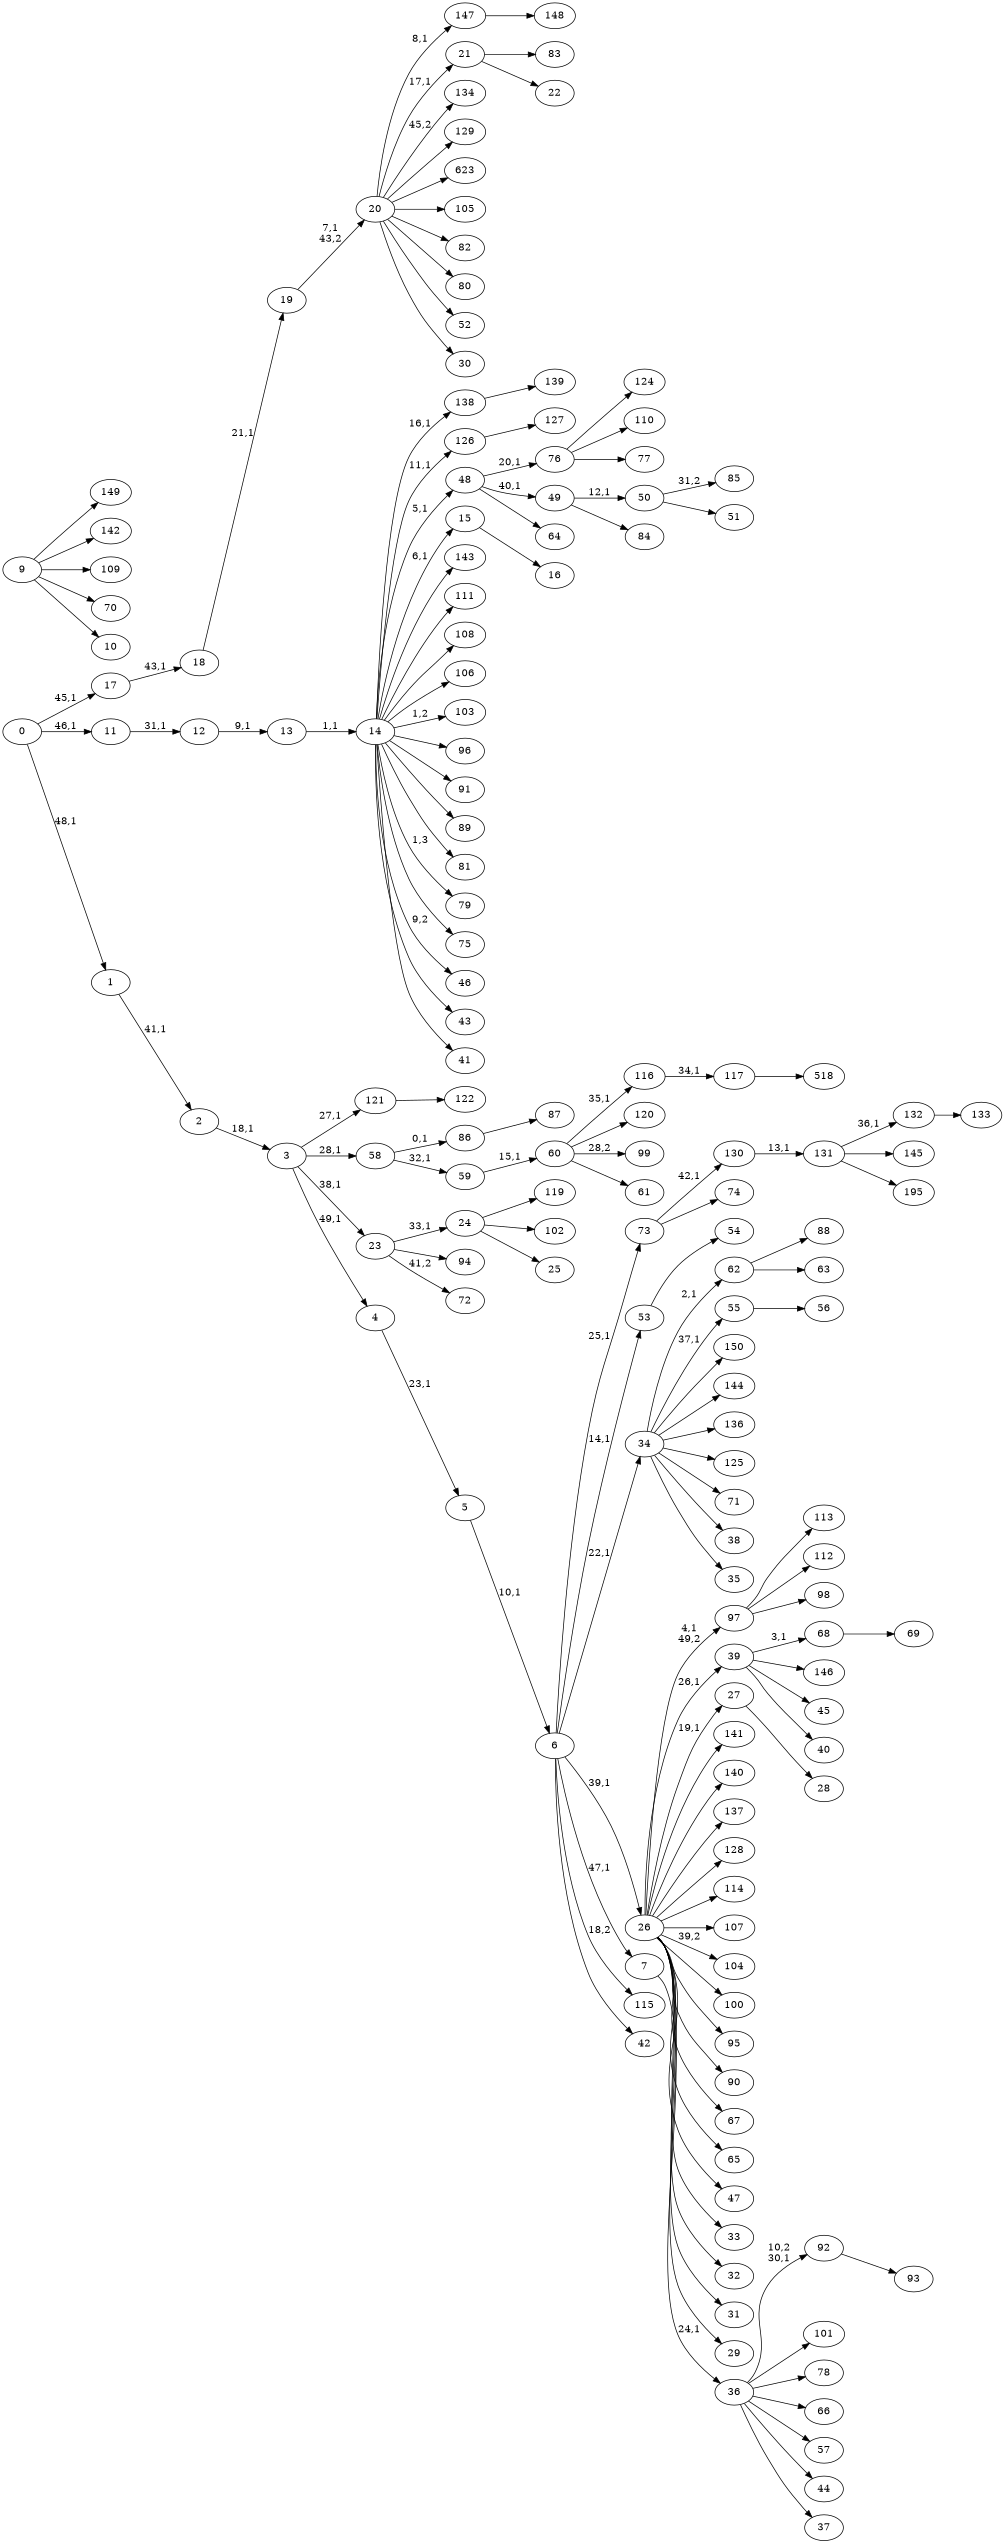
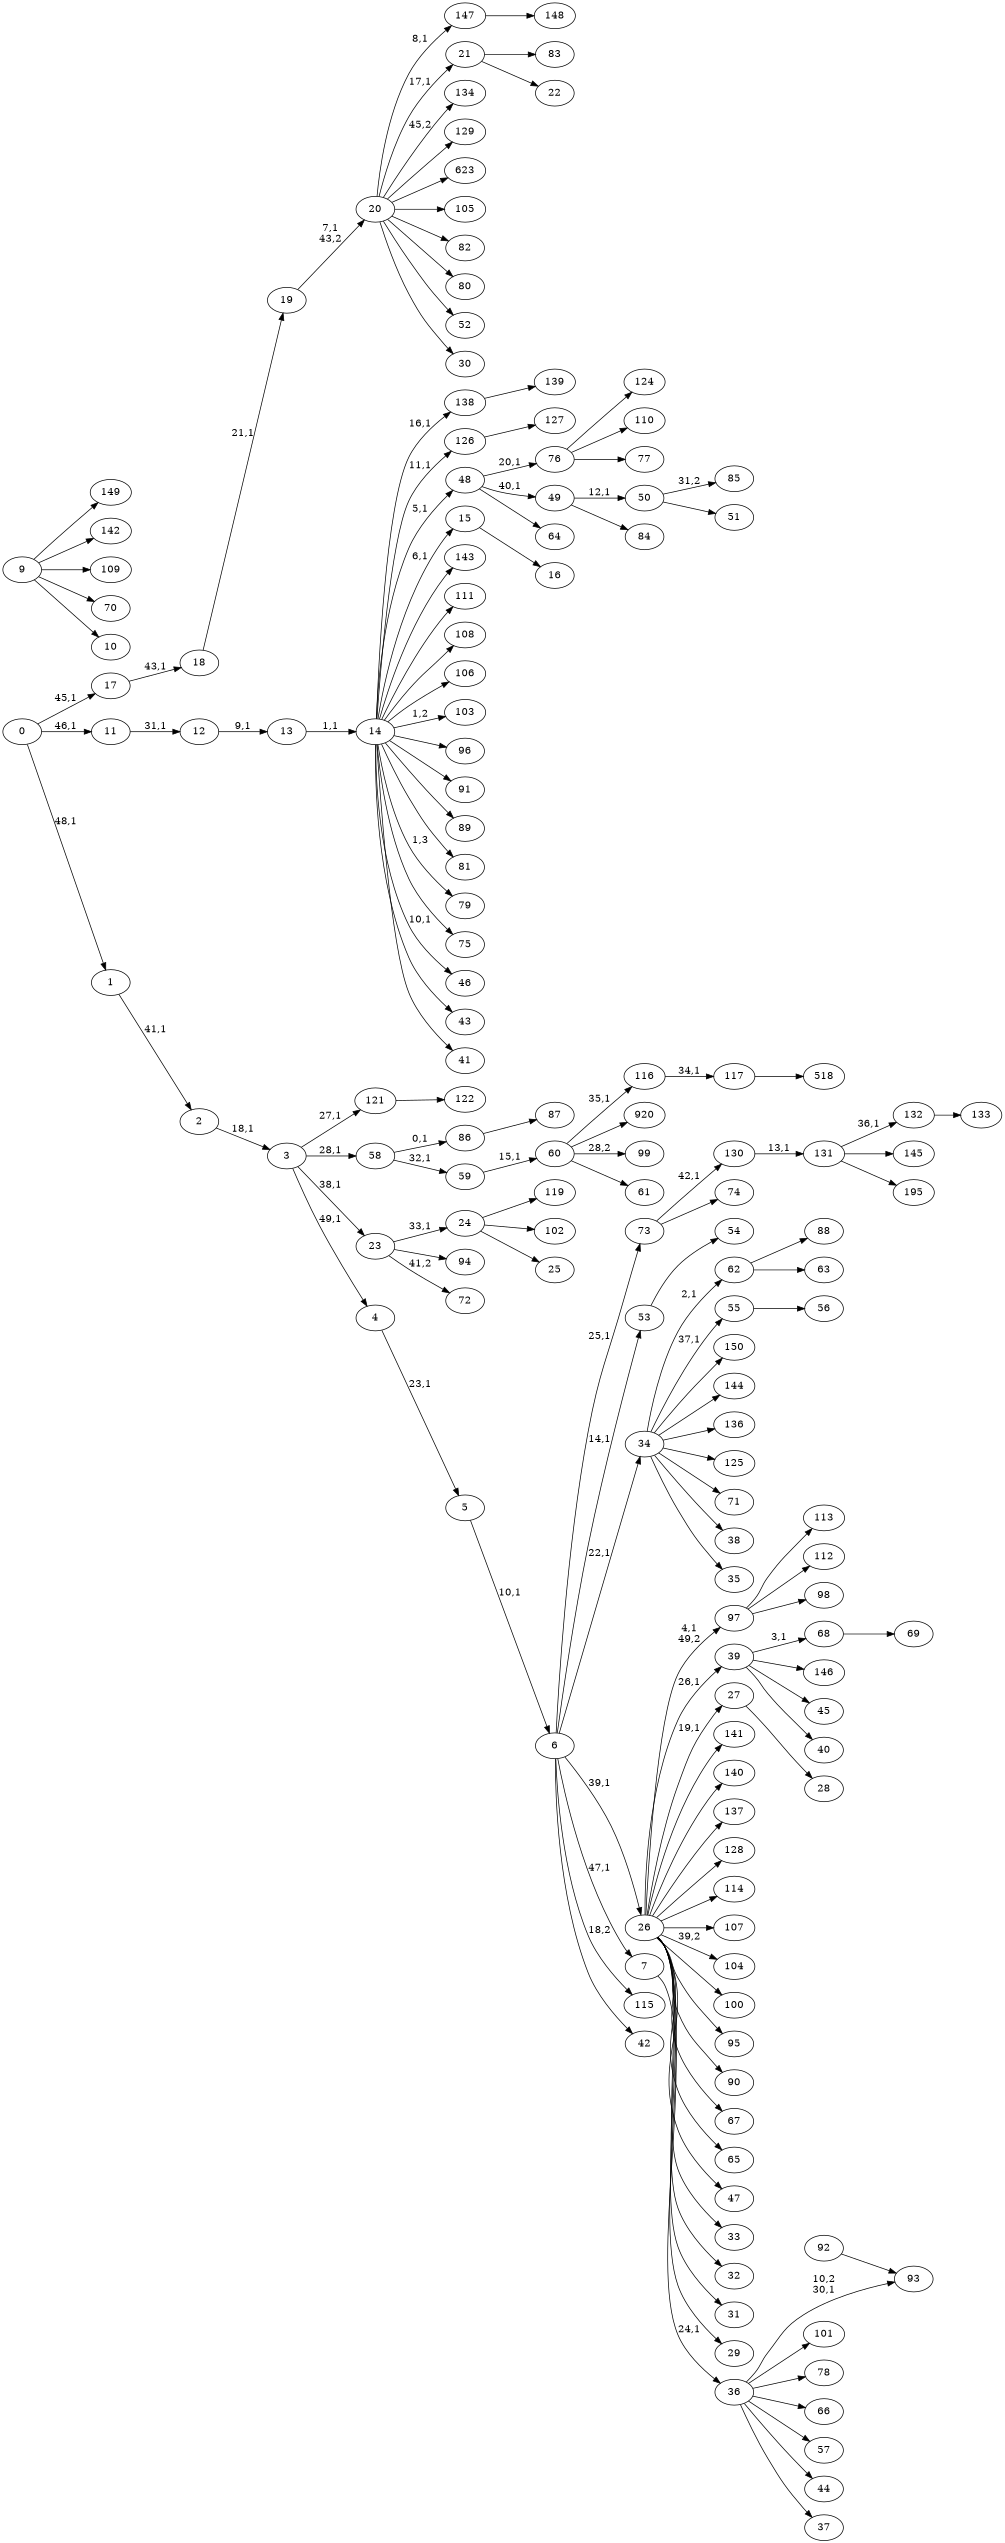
(420, 920) -> (420, 920)
(645, 1115) -> (645, 1115)
(759, 2313) -> (804, 2315)
